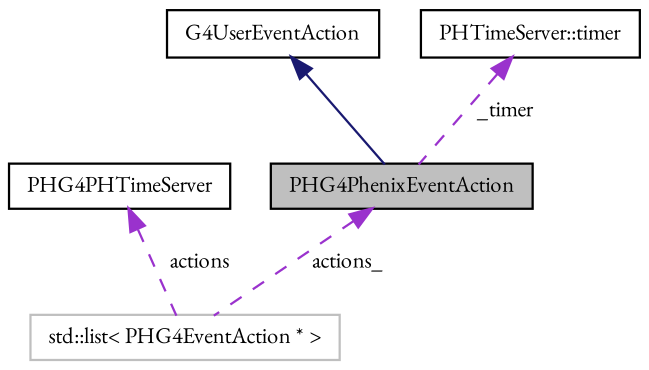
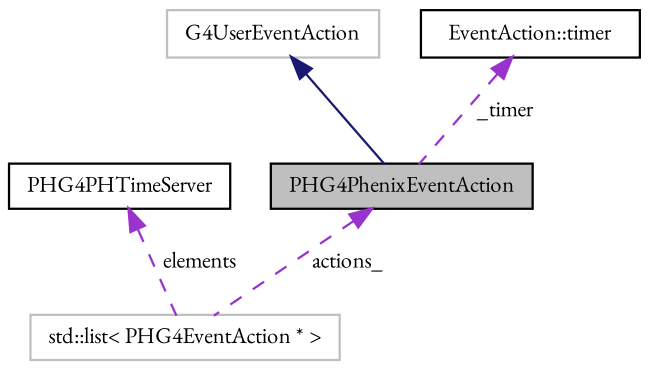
(273, 34) -> (273, 34)
(530, 34) -> (530, 34)
(197, 262) -> (197, 262)
